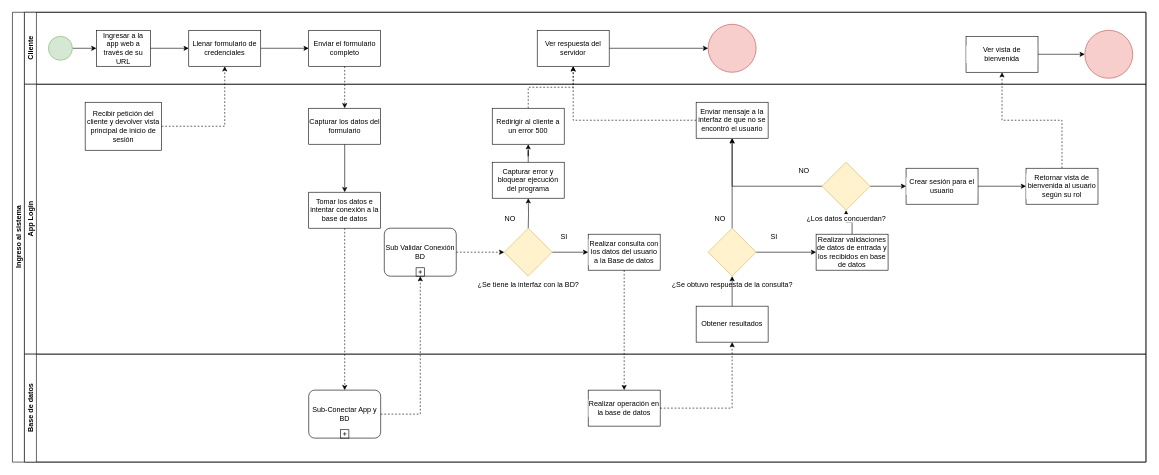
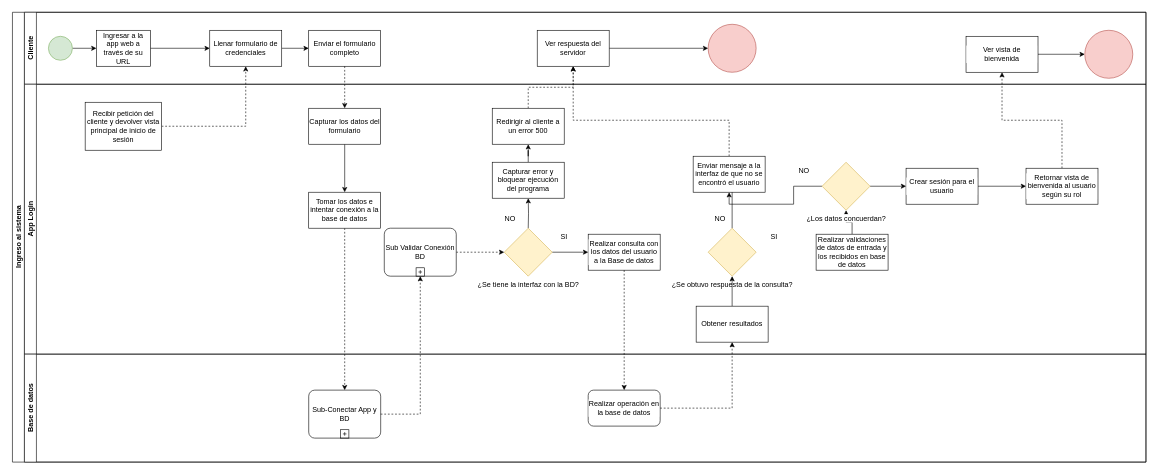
(225, 48) -> (246, 48)
(732, 120) -> (729, 174)
(810, 252) -> none
(624, 408) -> (624, 408)
